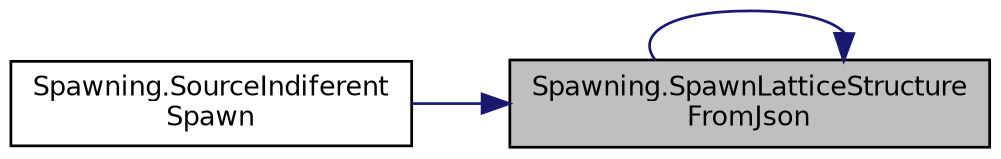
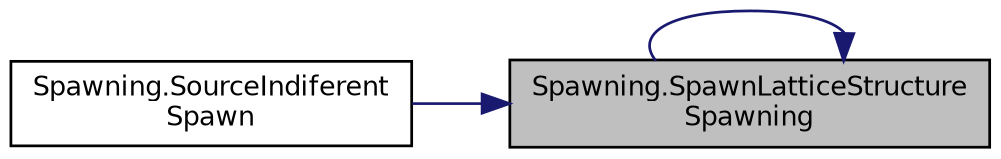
(750, 104) -> (750, 104)
